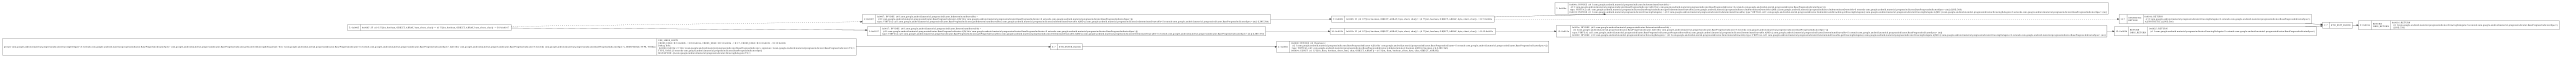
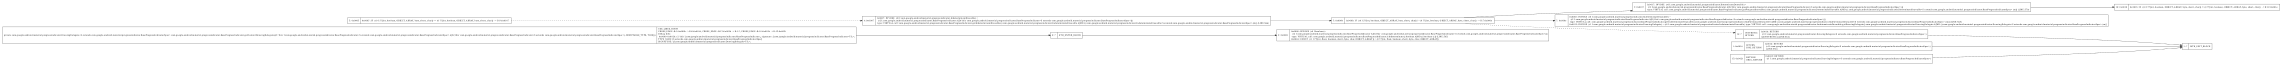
(2355, 25) -> (2056, 46)
(688, 29) -> (1547, 14)
(1832, 31) -> none
